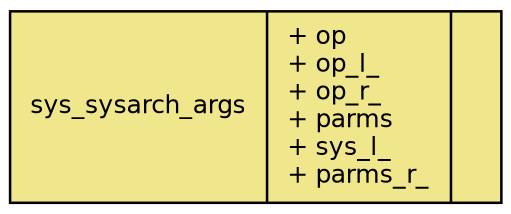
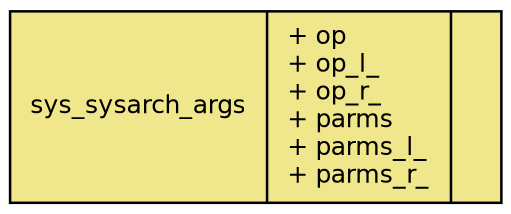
(340, 147) -> (358, 147)
